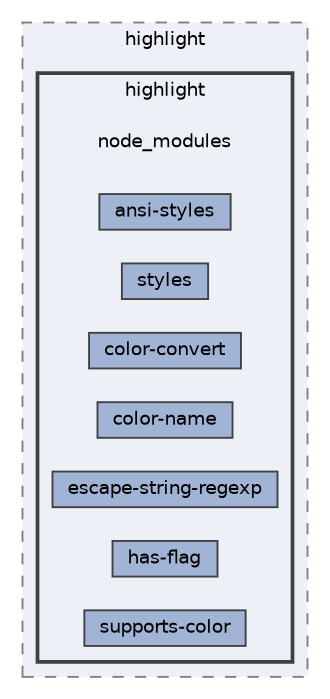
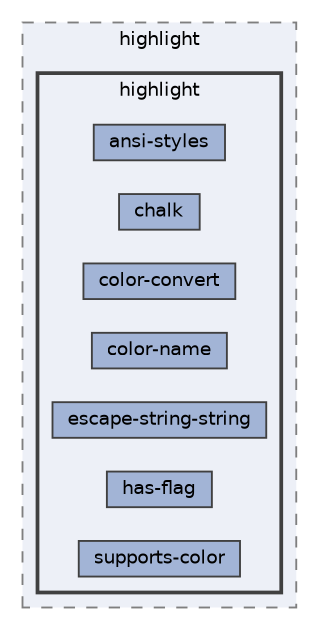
(165, 142) -> none
(165, 281) -> (159, 212)
(165, 489) -> (159, 420)
